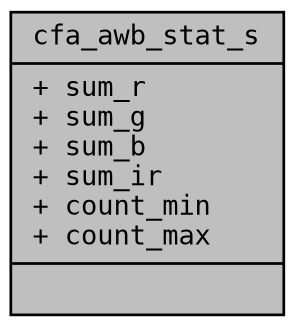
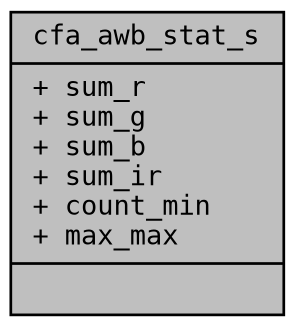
(123, 236) -> (107, 236)
